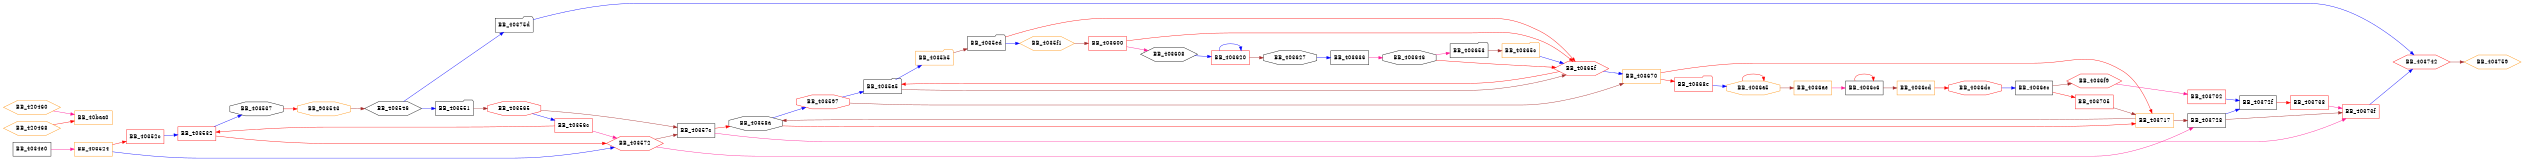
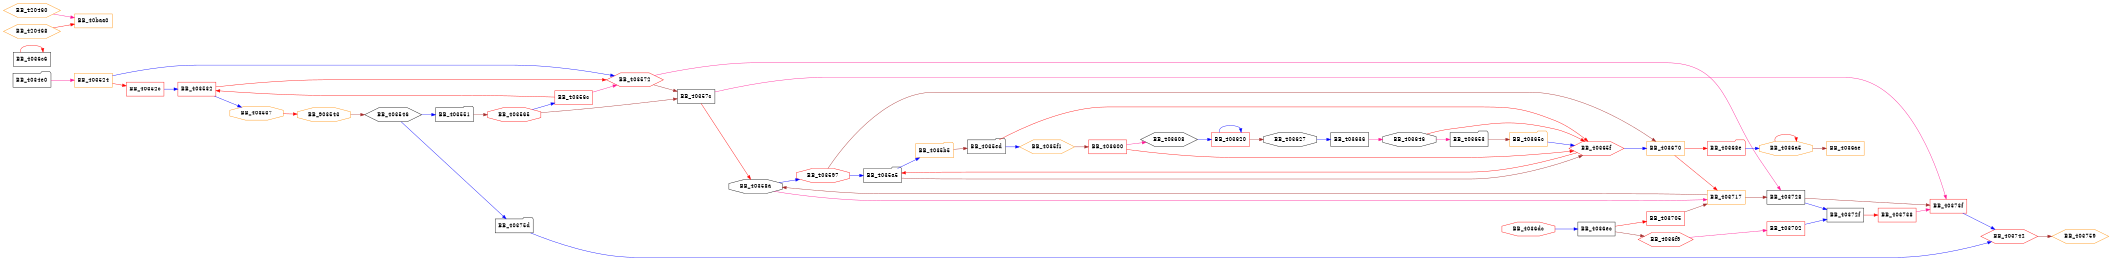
(1837, 88) -> none
(1916, 88) -> none
(257, 109) -> (257, 113)
(1457, 127) -> (1239, 201)
(32, 149) -> (32, 80)
